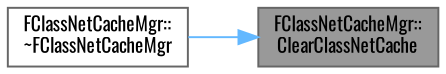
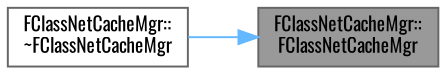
(348, 37) -> (348, 37)
